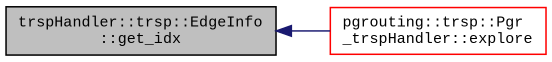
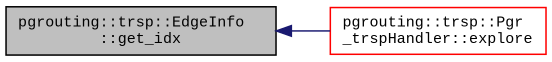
(141, 31) -> (141, 31)
